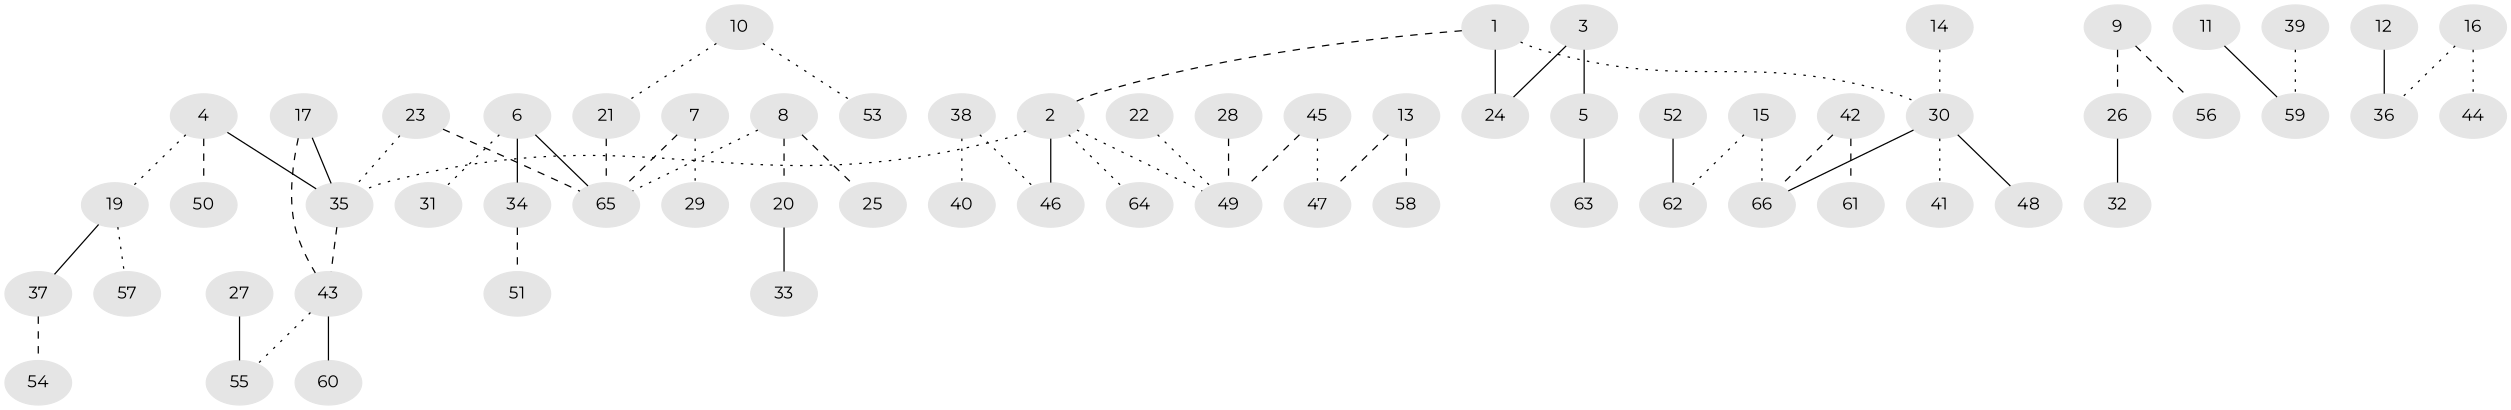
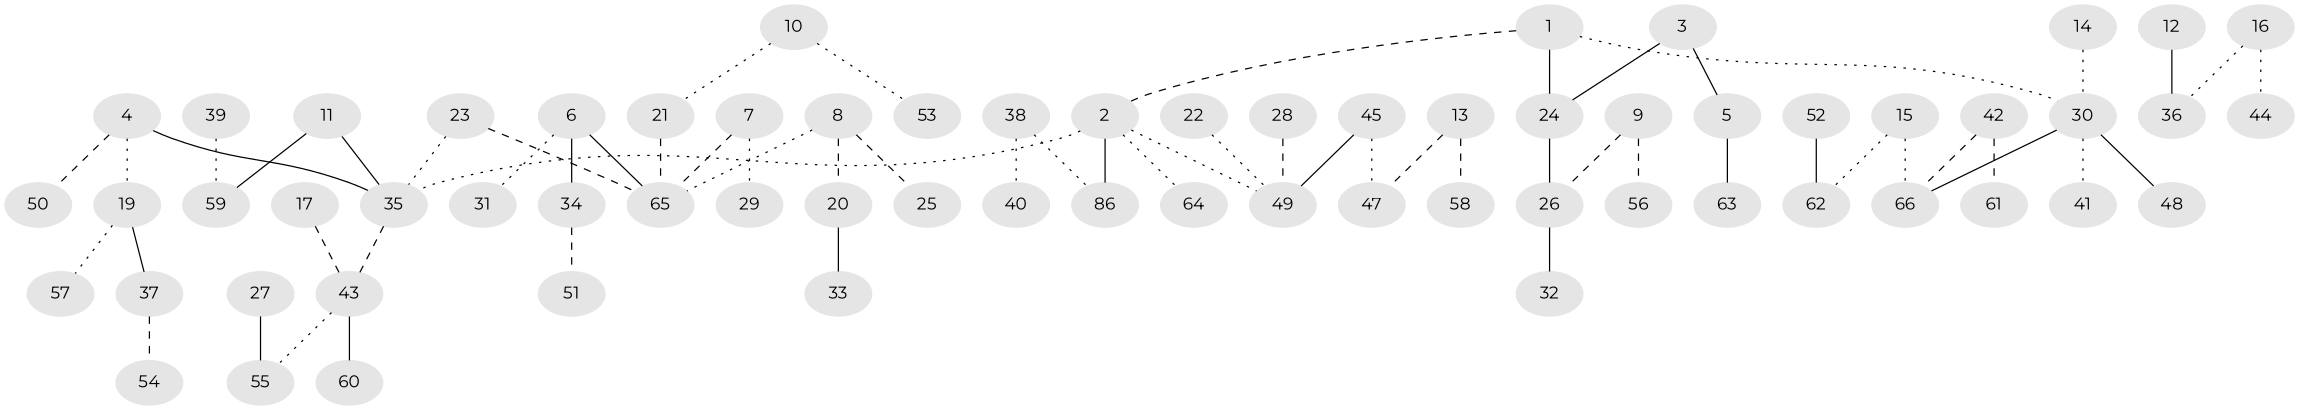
(1273, 160) -> (1327, 160)
(322, 161) -> (361, 161)
none -> (1550, 161)
(1051, 205) -> (1105, 205)
